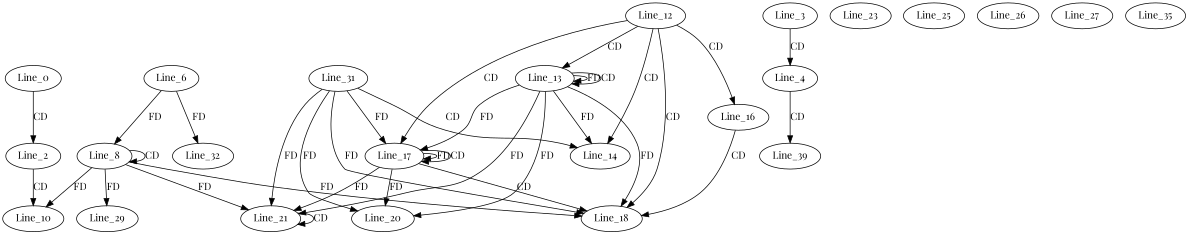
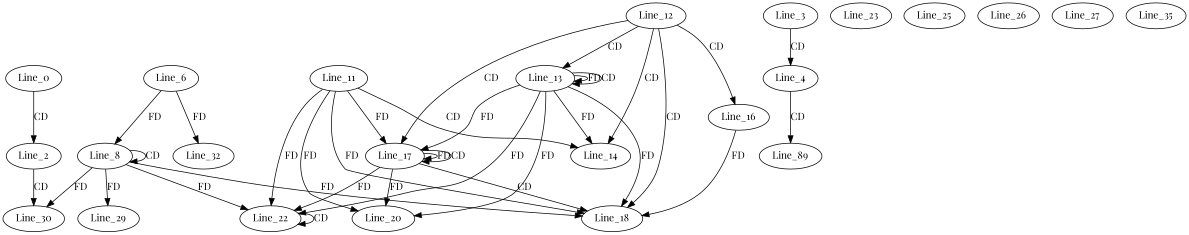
(338, 78) -> (339, 78)
(738, 156) -> (738, 156)
(790, 156) -> (791, 156)
(33, 219) -> (34, 219)
(271, 219) -> (270, 219)
